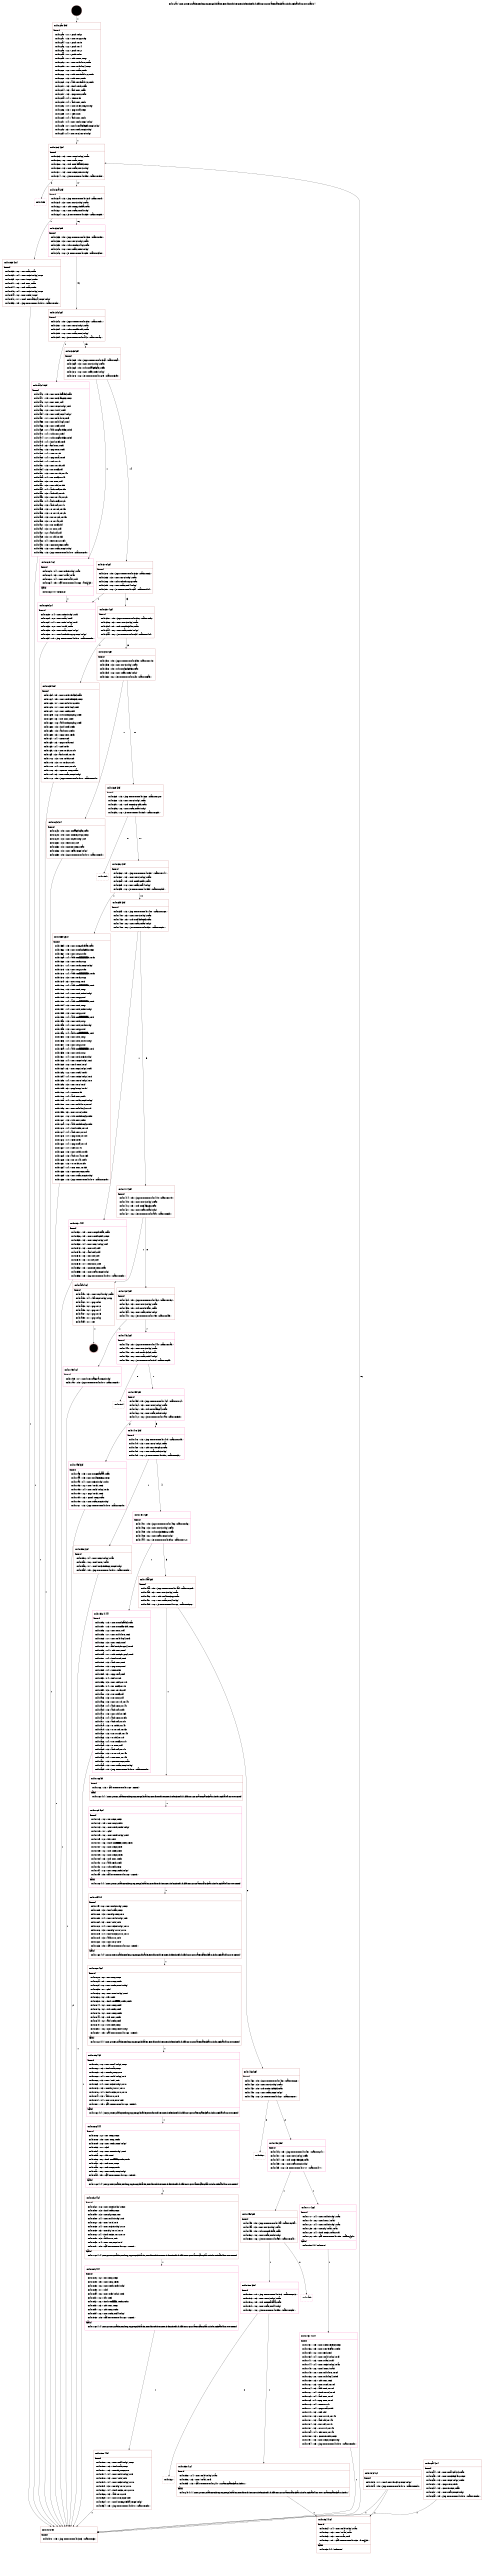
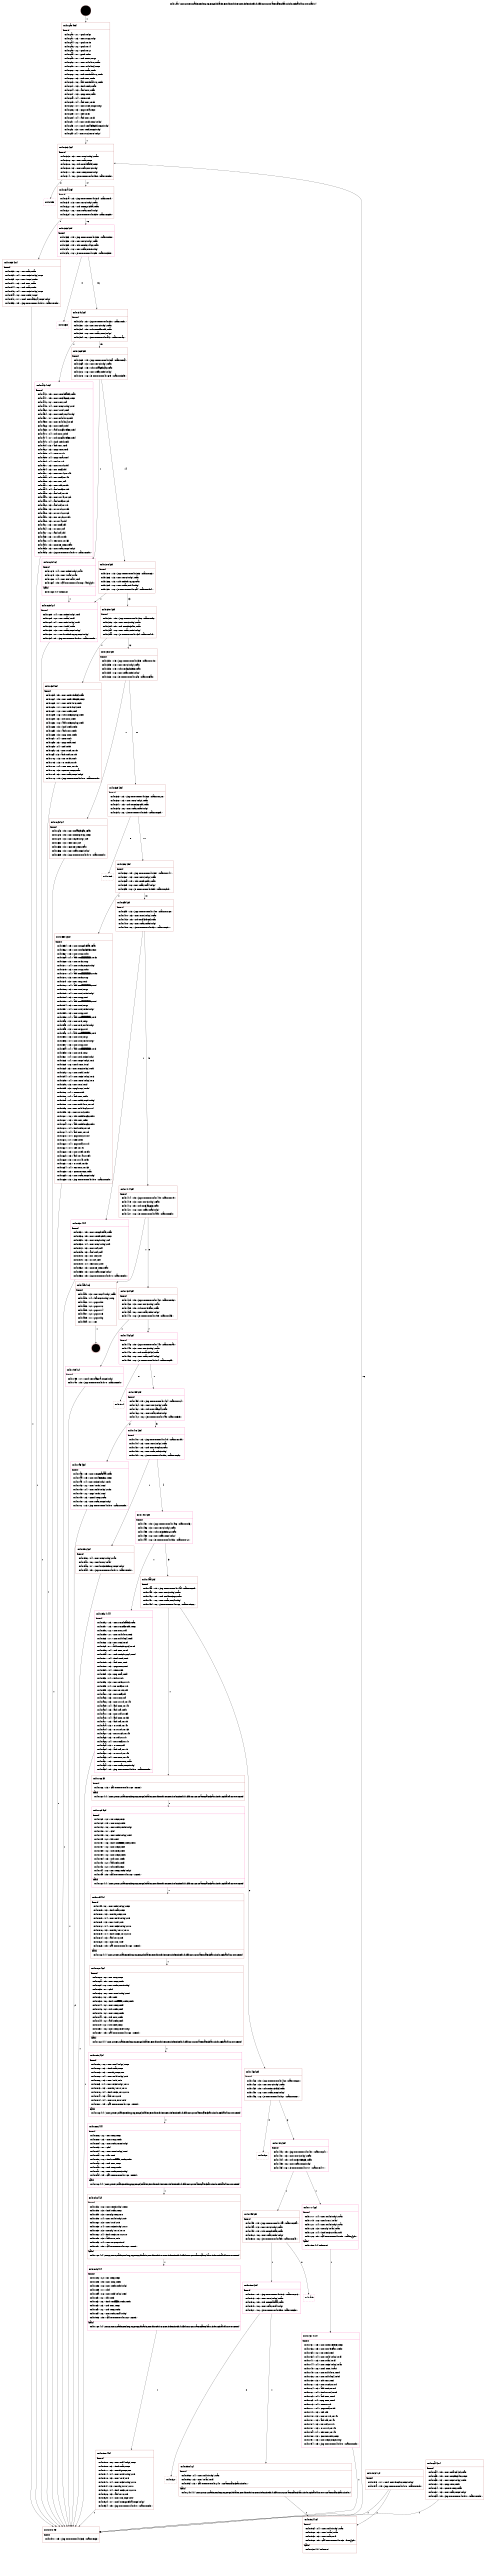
none -> (63, 325)
